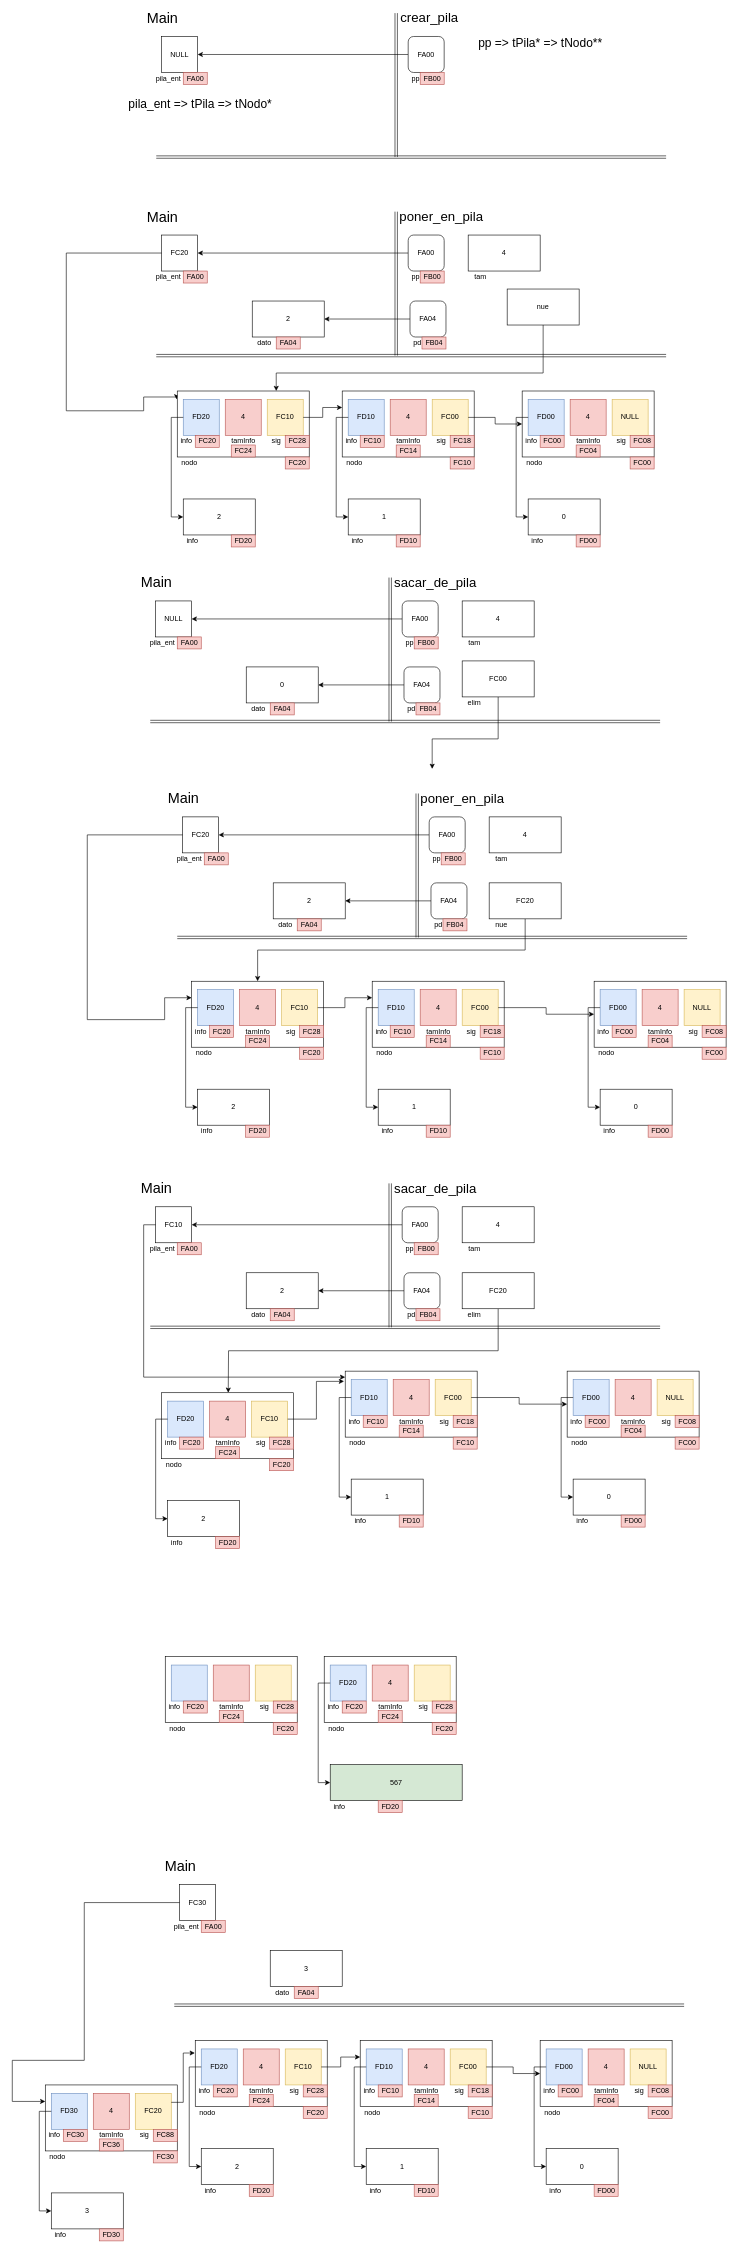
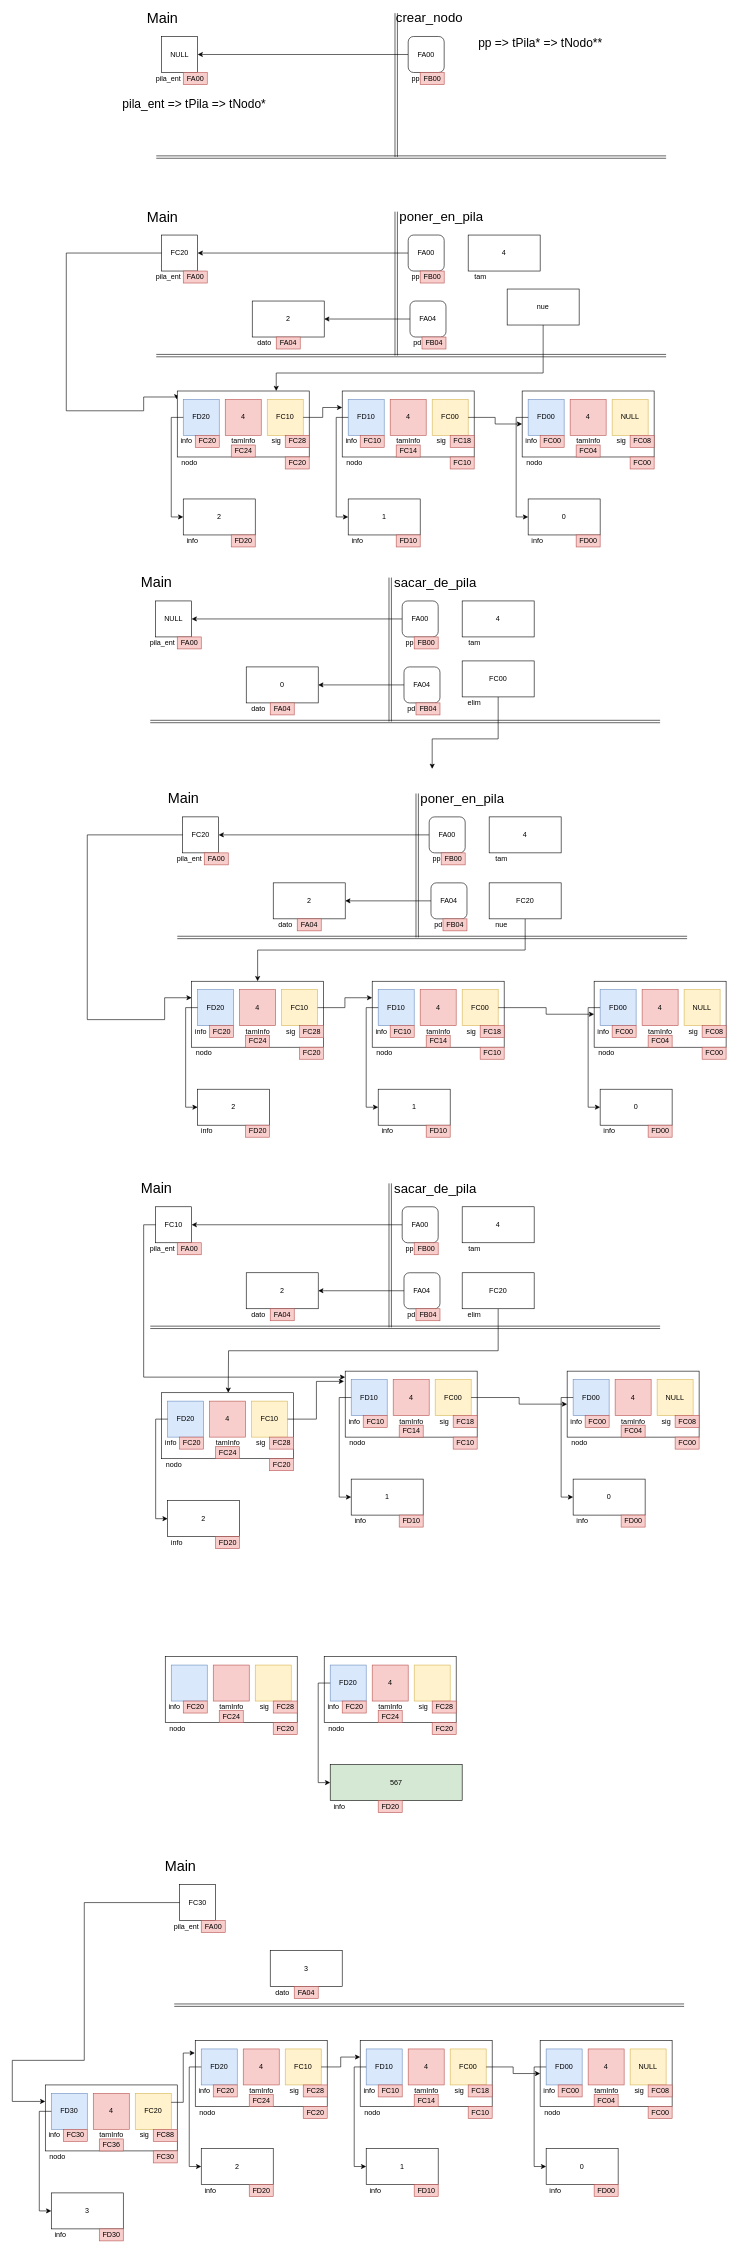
(430, 18) -> (430, 18)
(200, 103) -> (194, 103)
